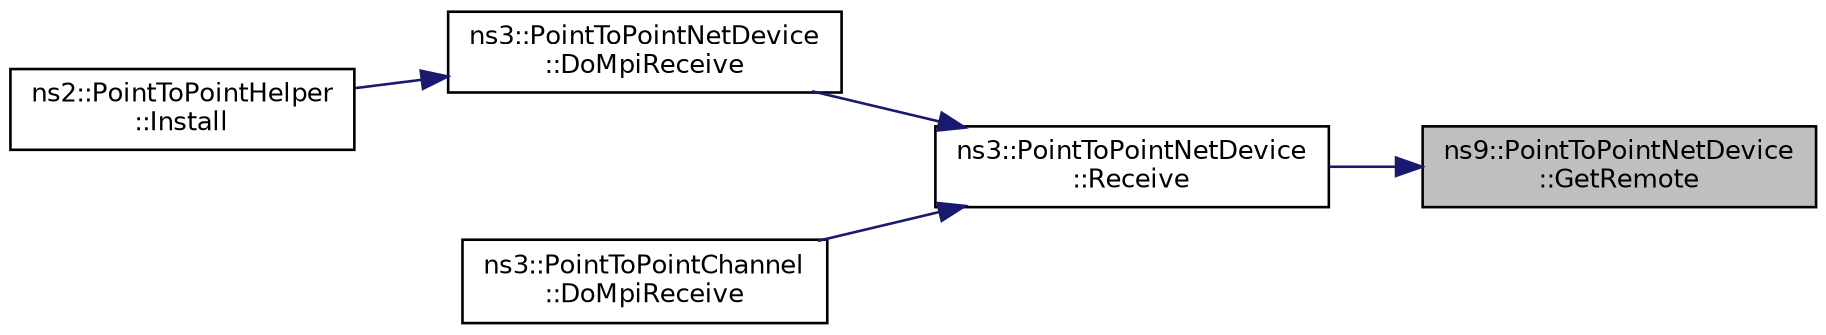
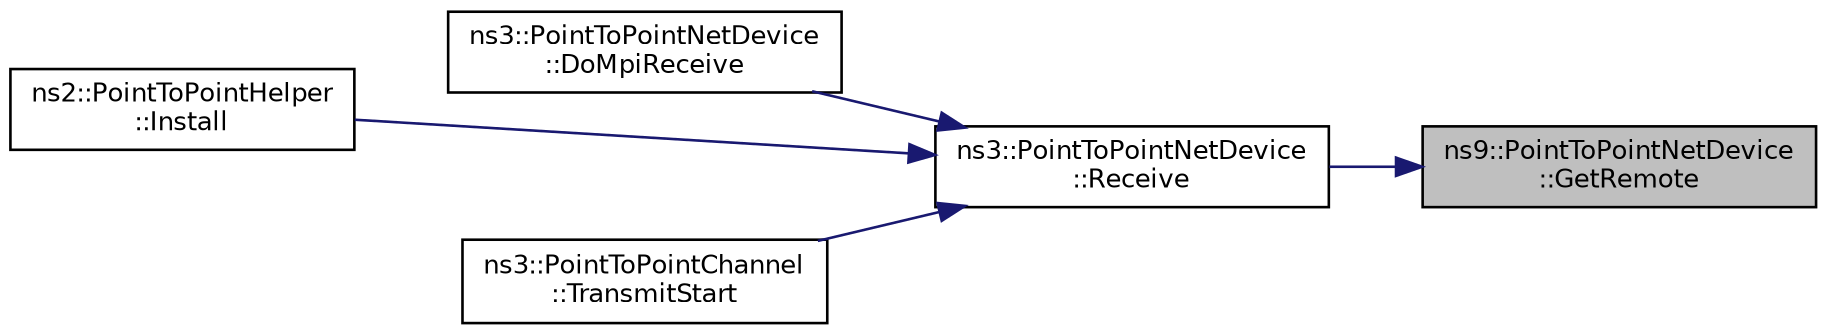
(388, 84) -> (632, 137)
(645, 281) -> (645, 281)
